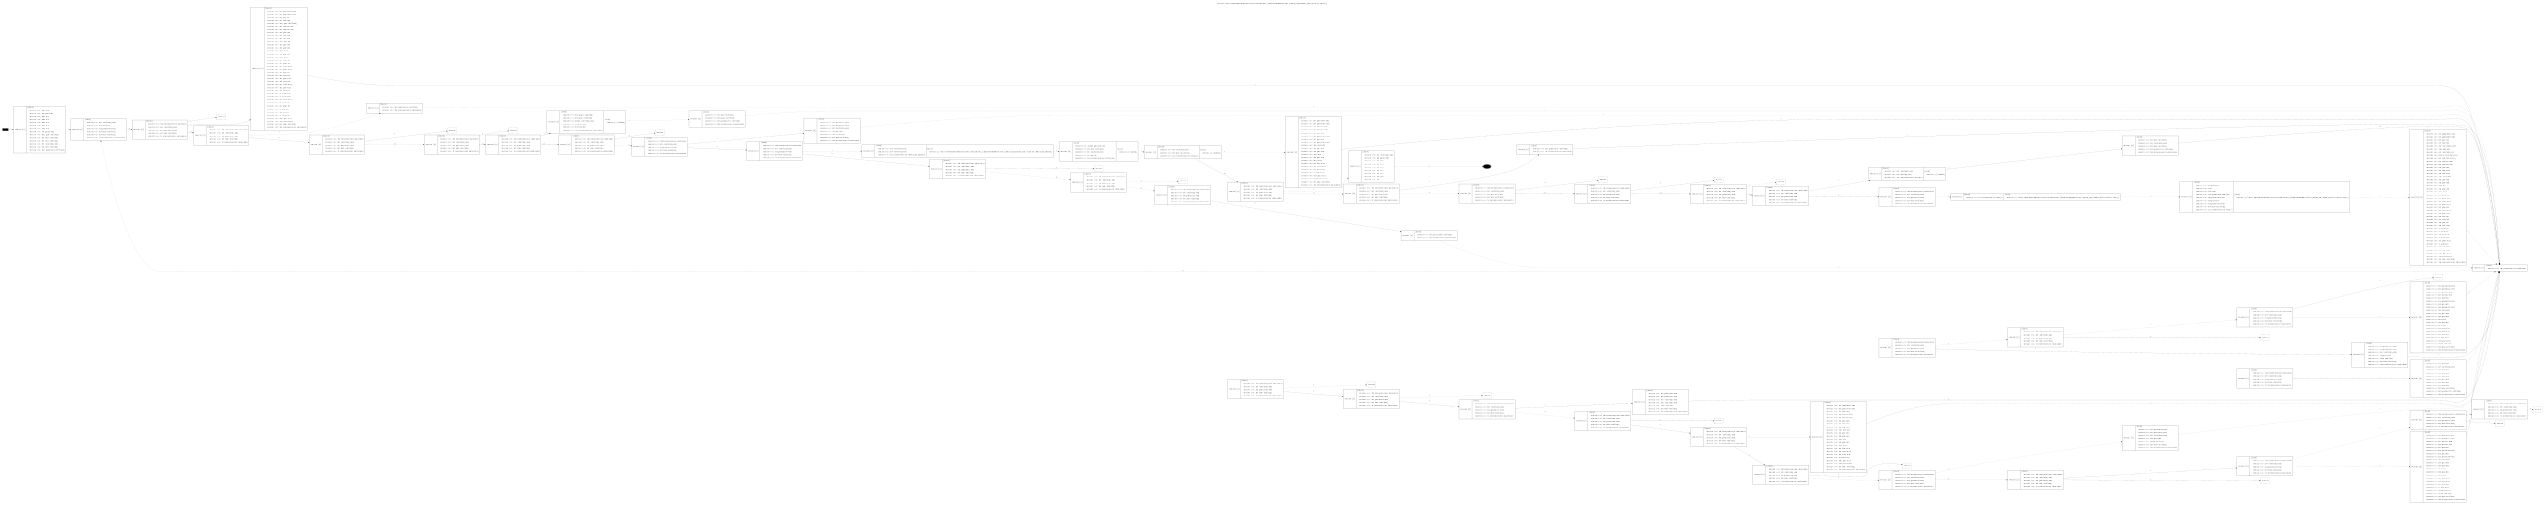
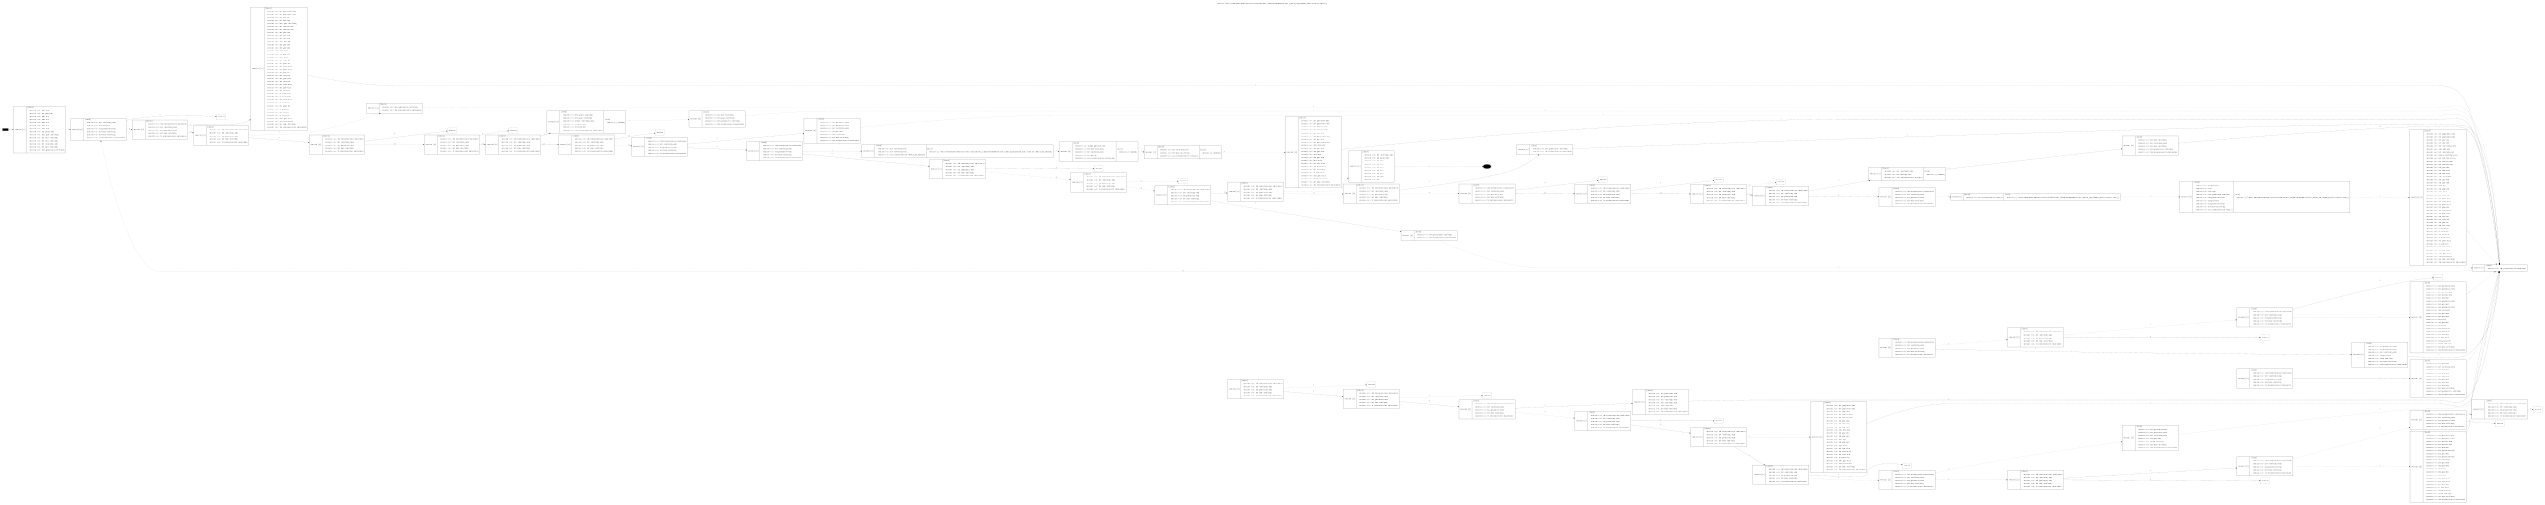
(201, 119) -> (171, 116)
(1216, 170) -> (1219, 193)
